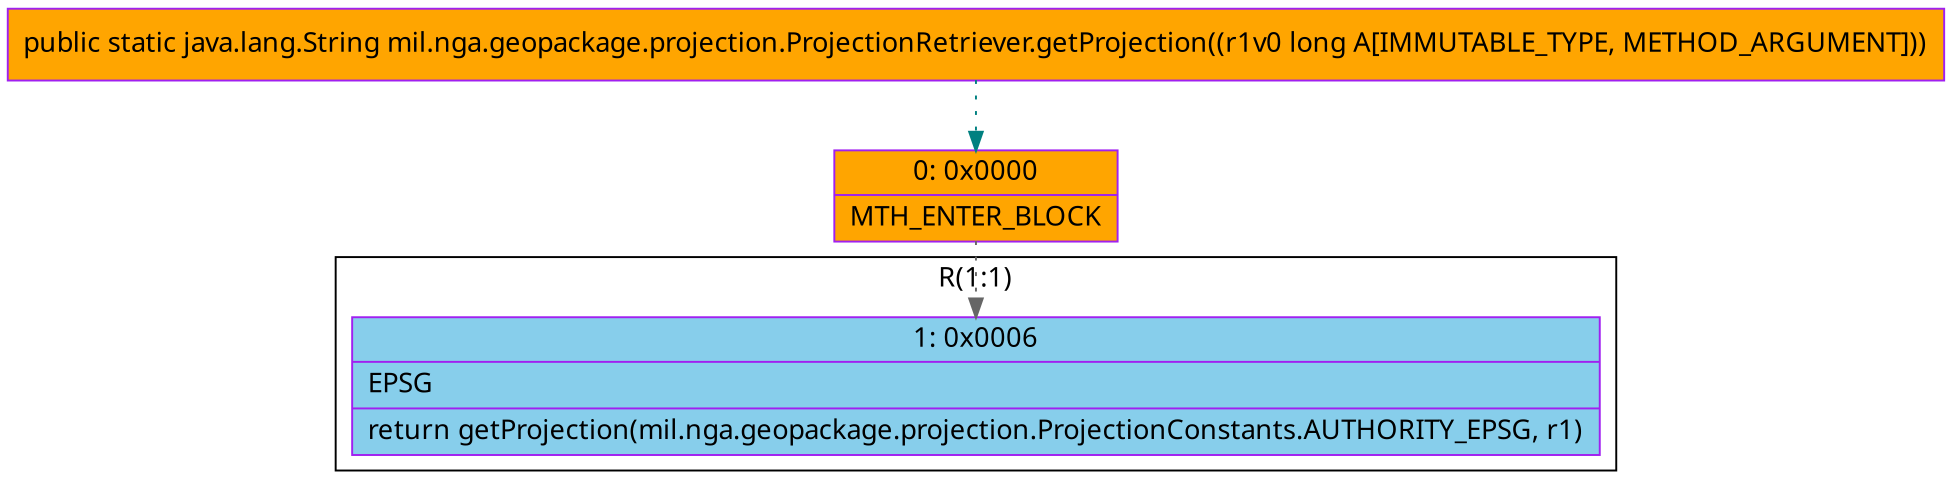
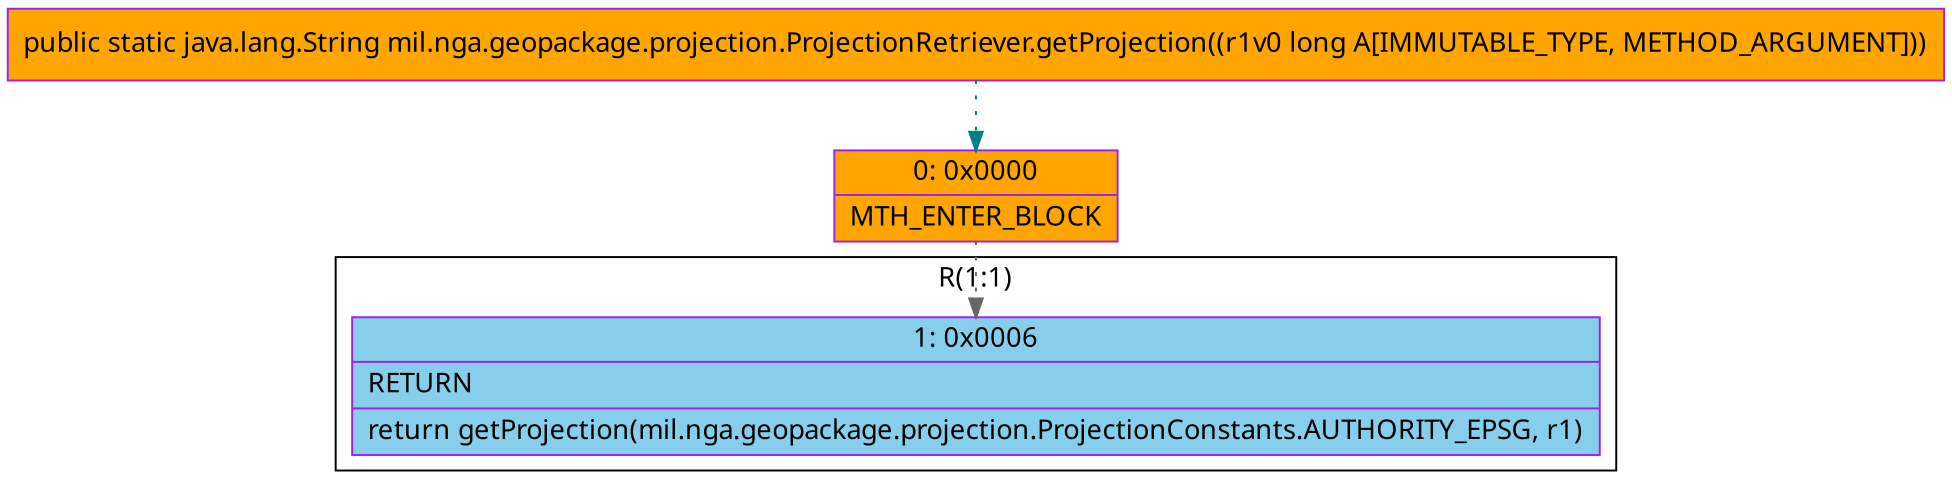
(401, 384) -> (421, 384)
